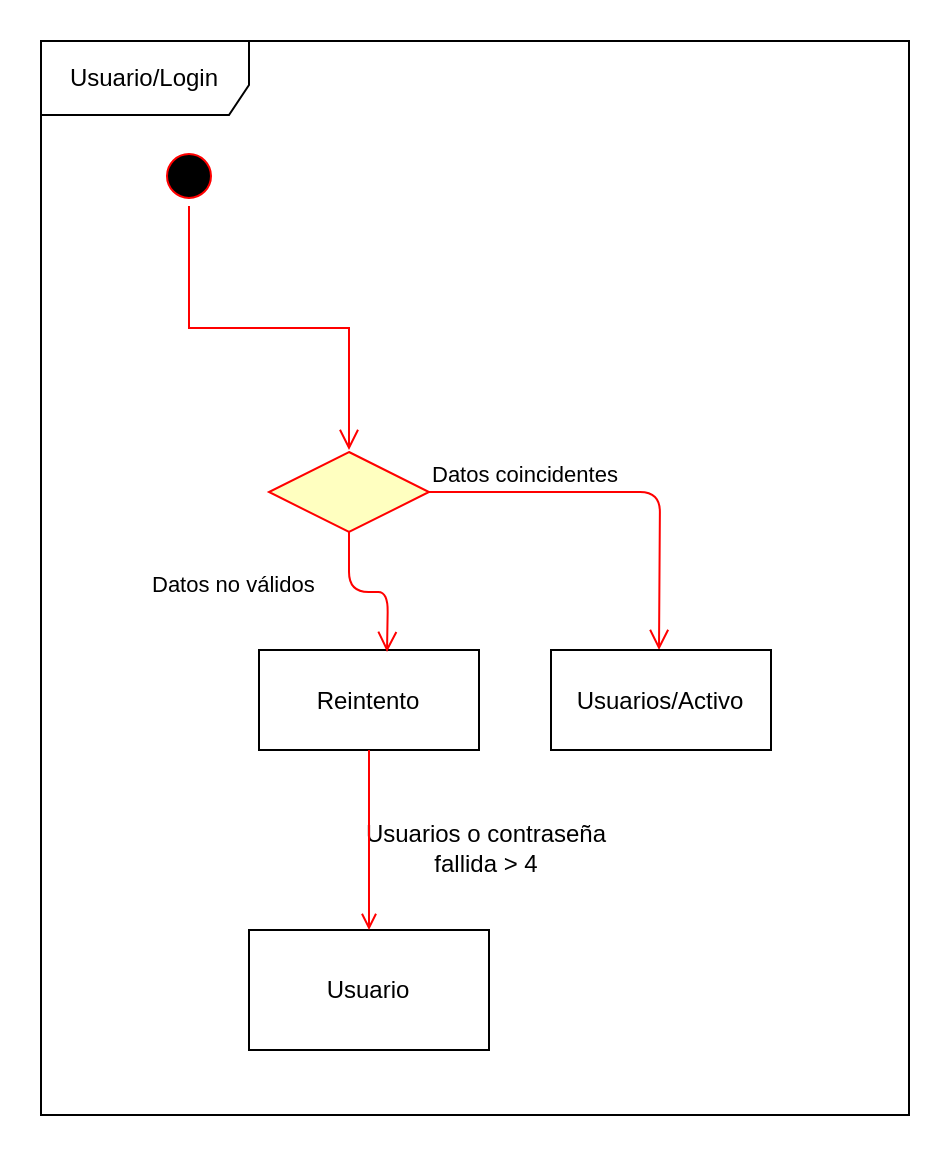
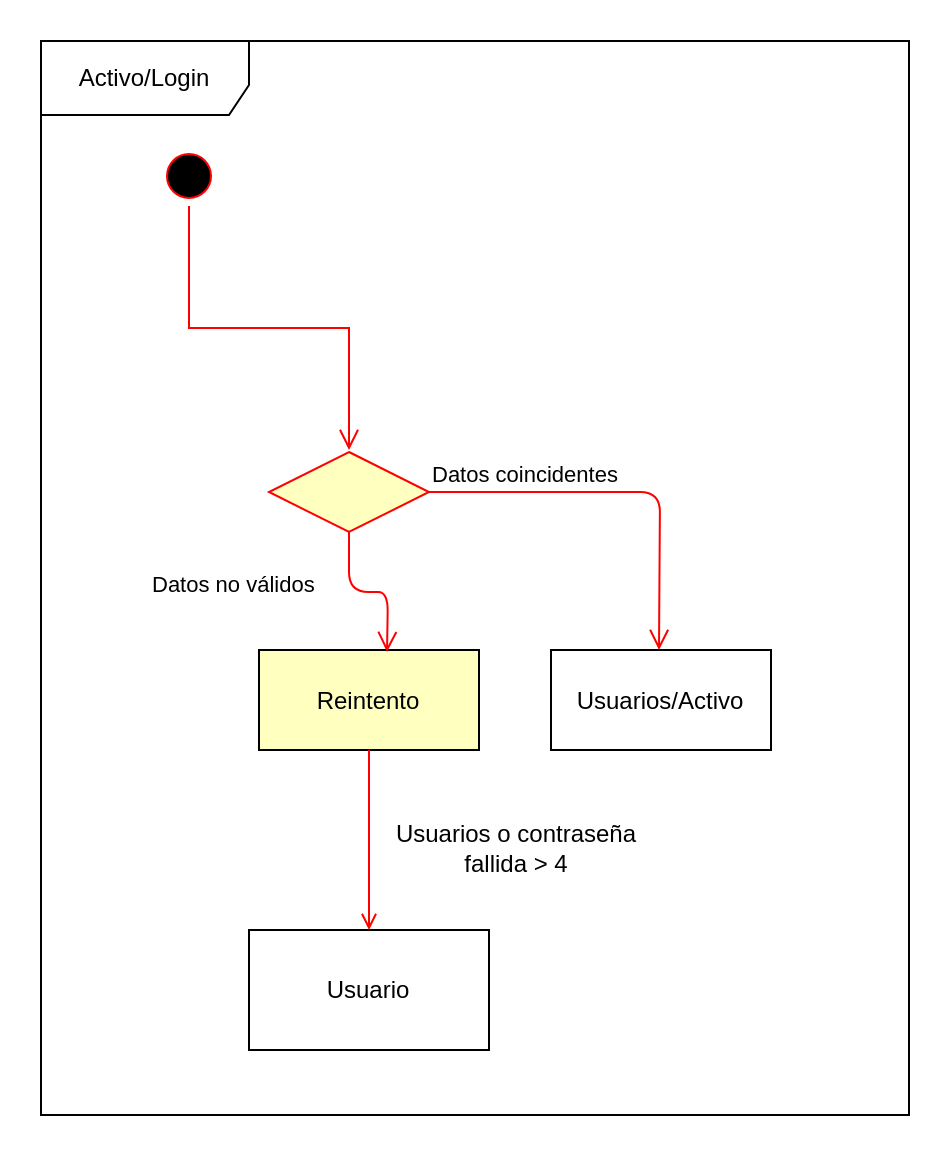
(145, 79) -> (145, 79)
(369, 700) -> (369, 700)
(487, 849) -> (517, 849)
